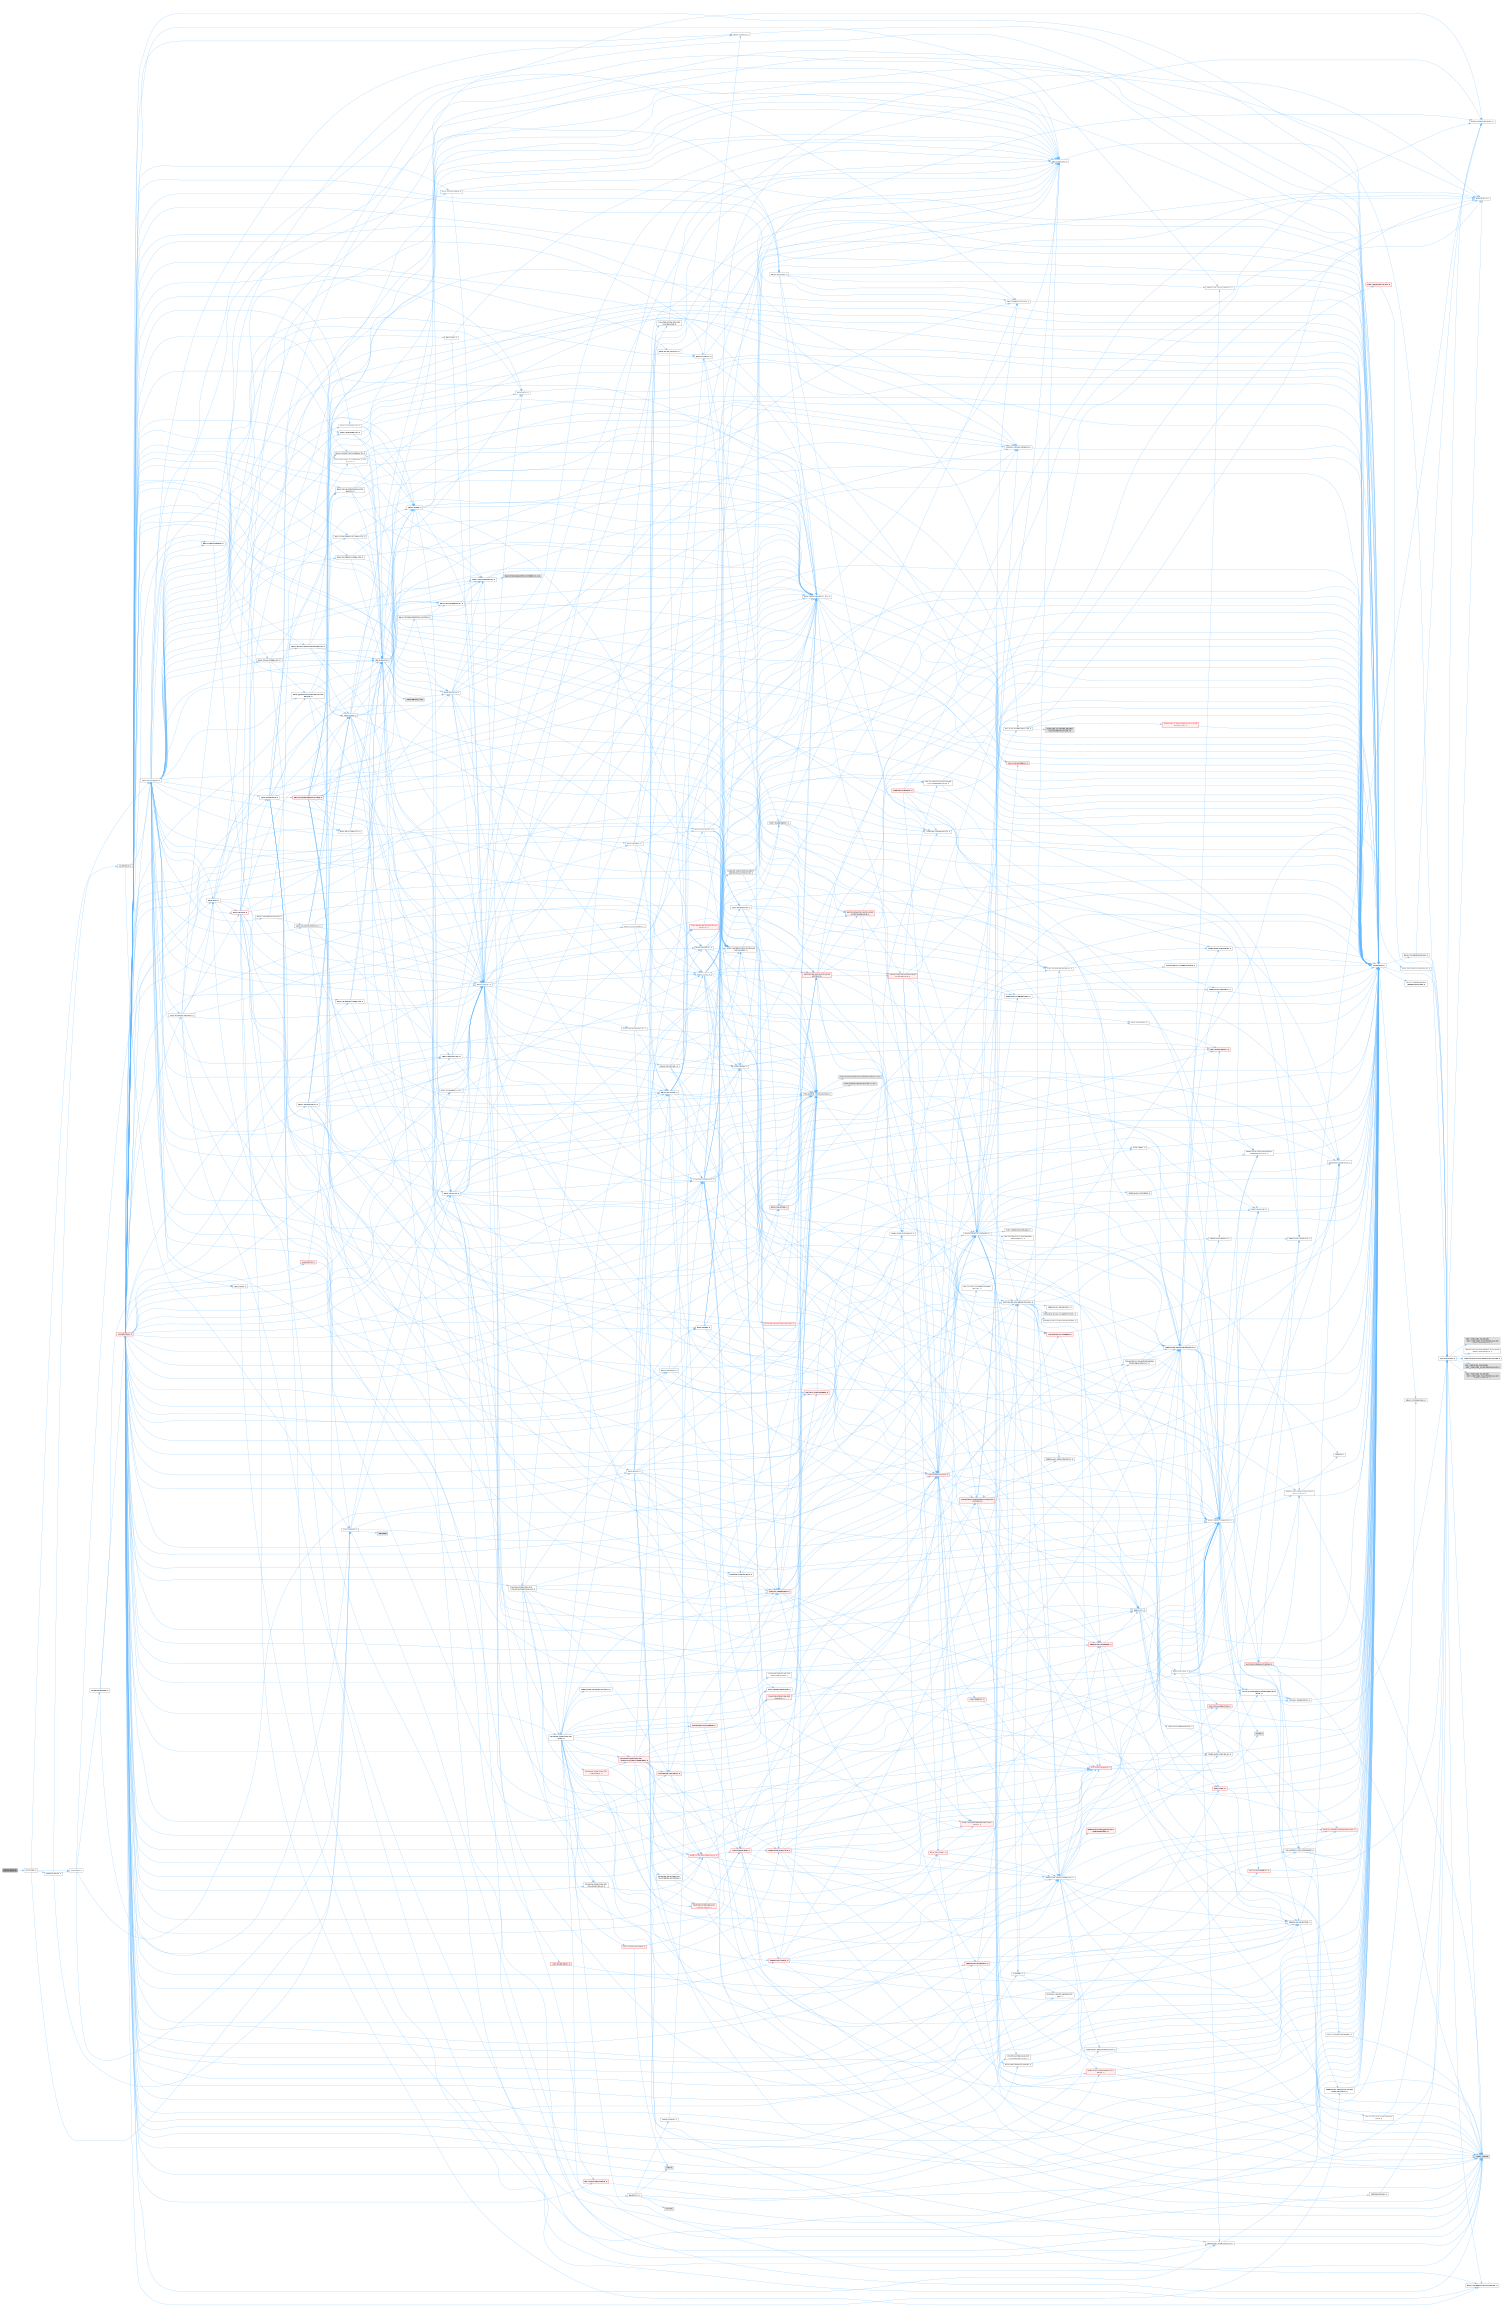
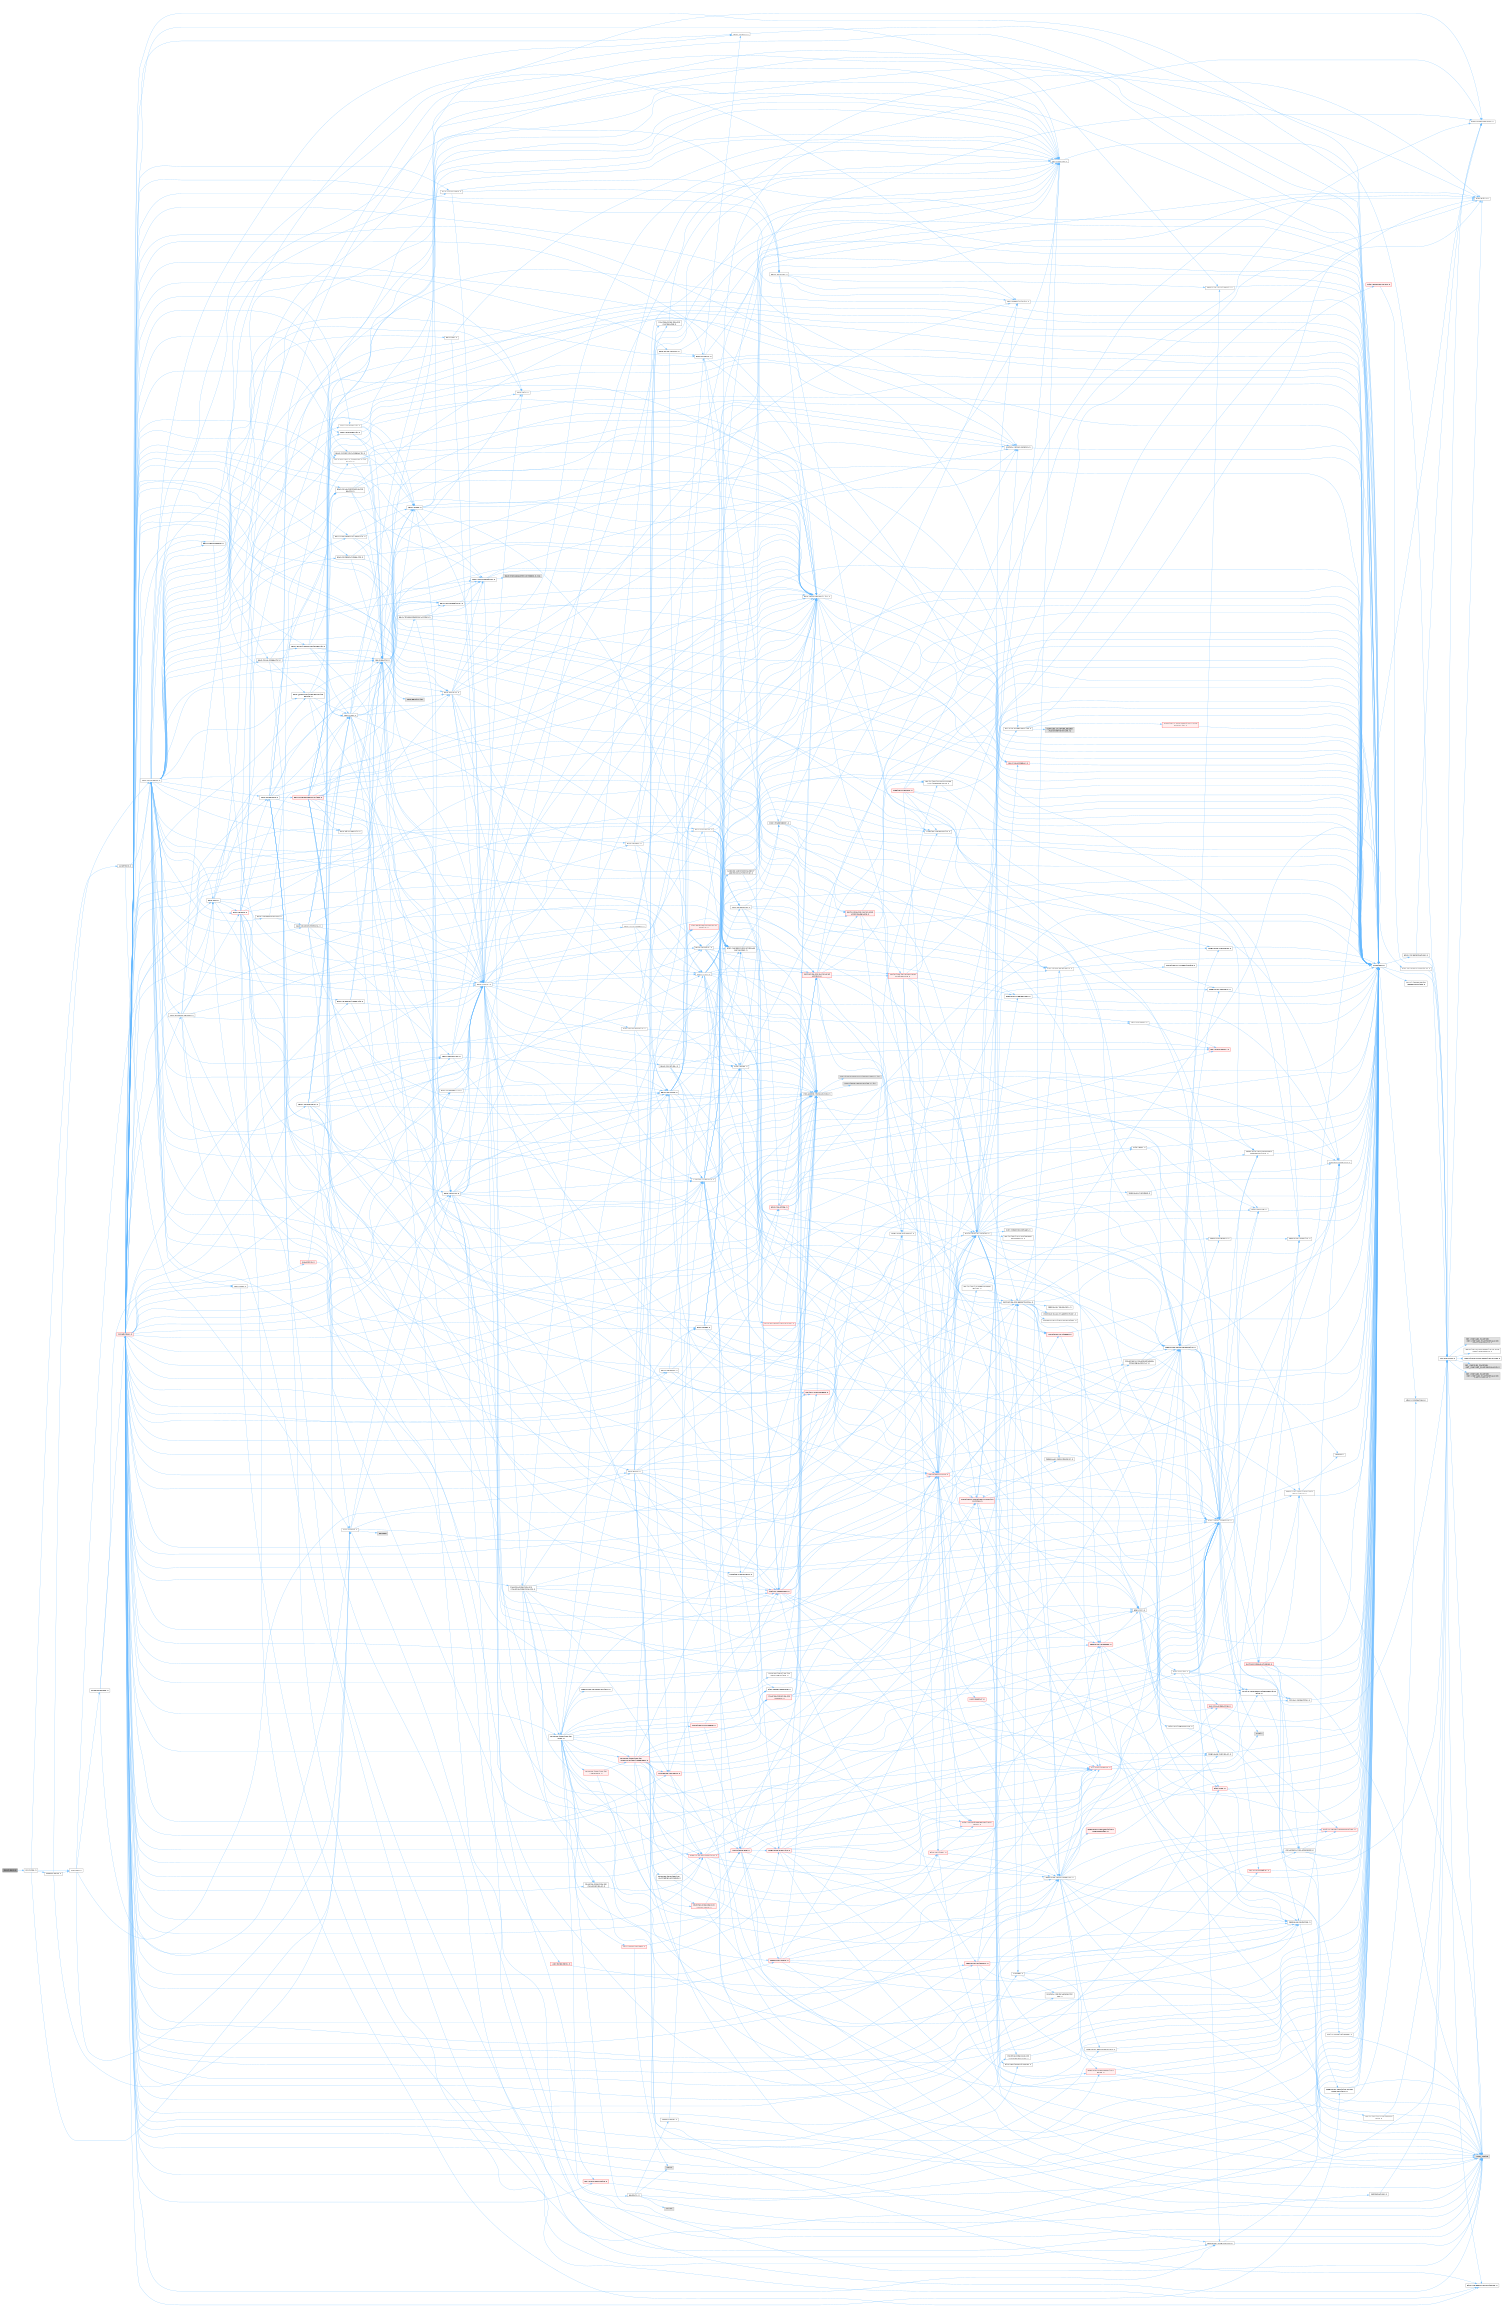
(1198, 1362) -> none
